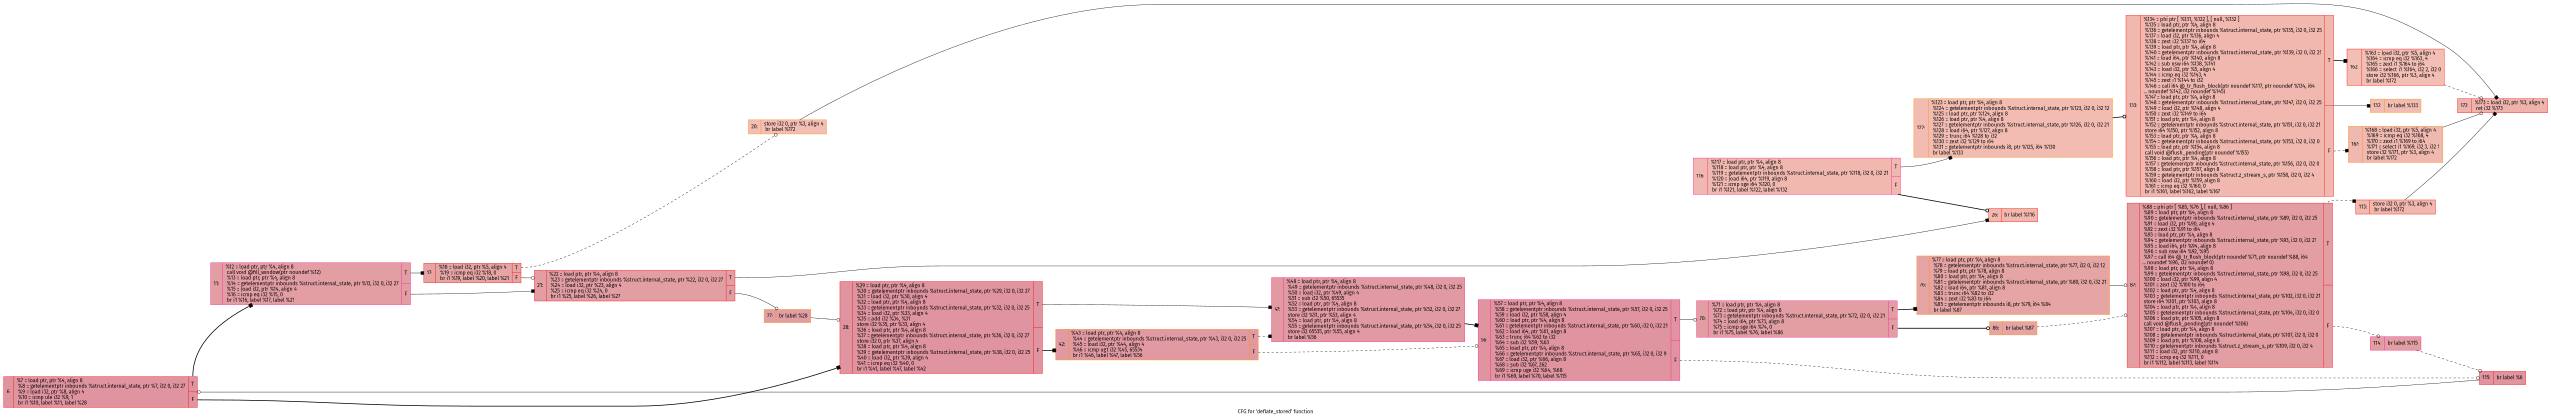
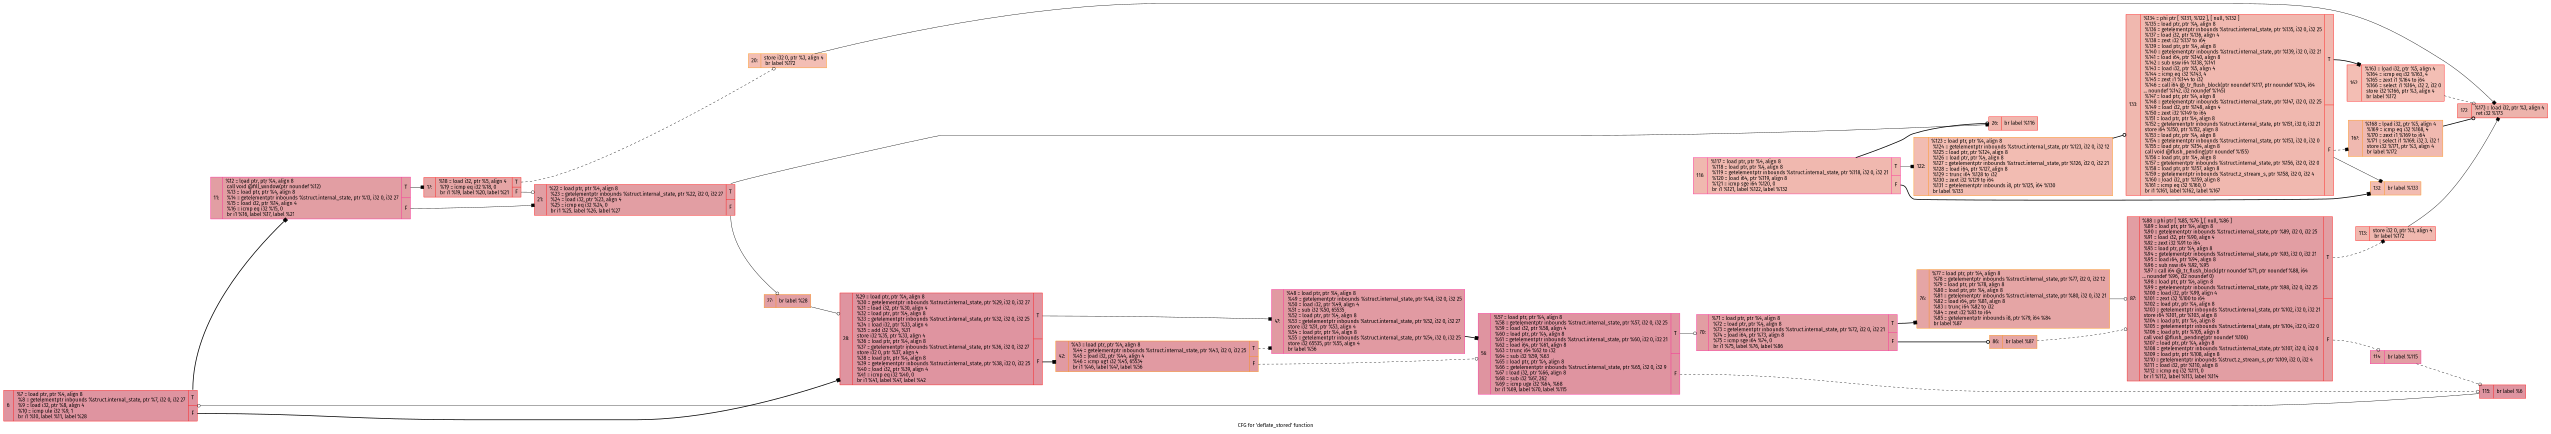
(2461, 121) -> (2457, 122)
none -> (2130, 200)
